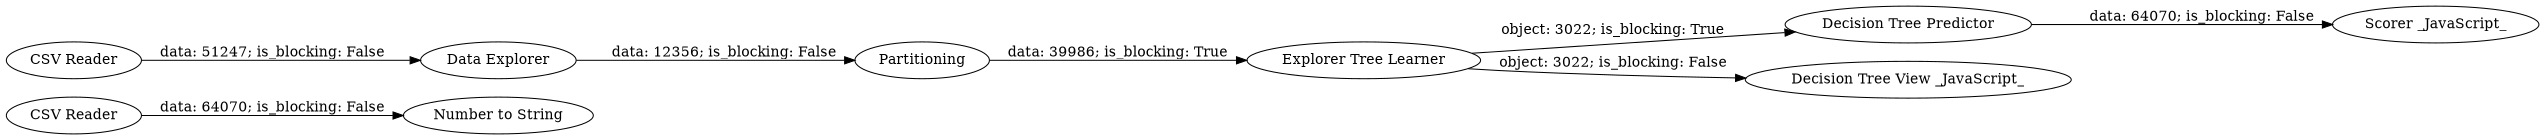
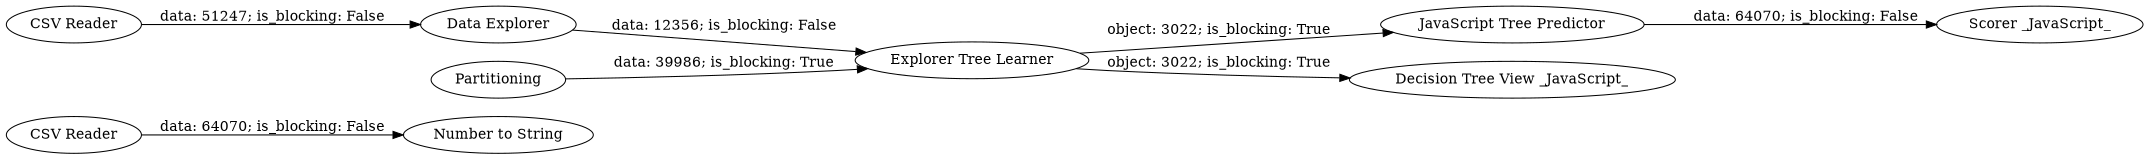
(1908, 25) -> (1512, 25)
(710, 60) -> (714, 41)
(1613, 63) -> (1219, 63)
